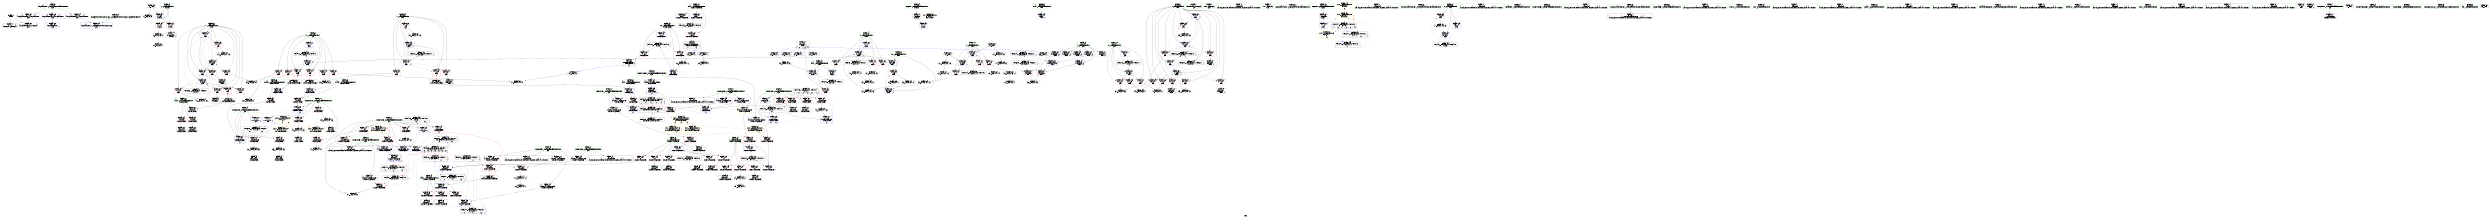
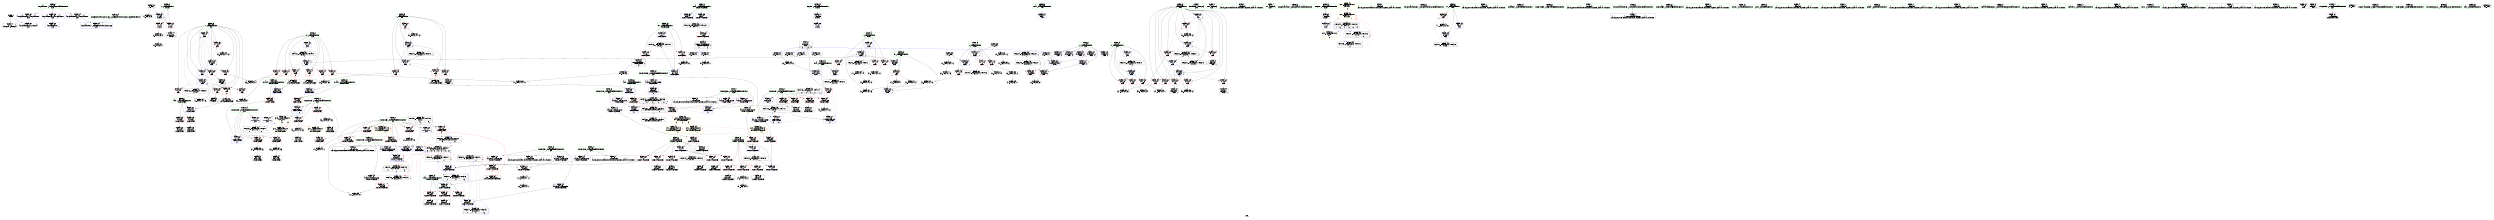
(930, 16) -> none
(652, 99) -> (653, 99)
